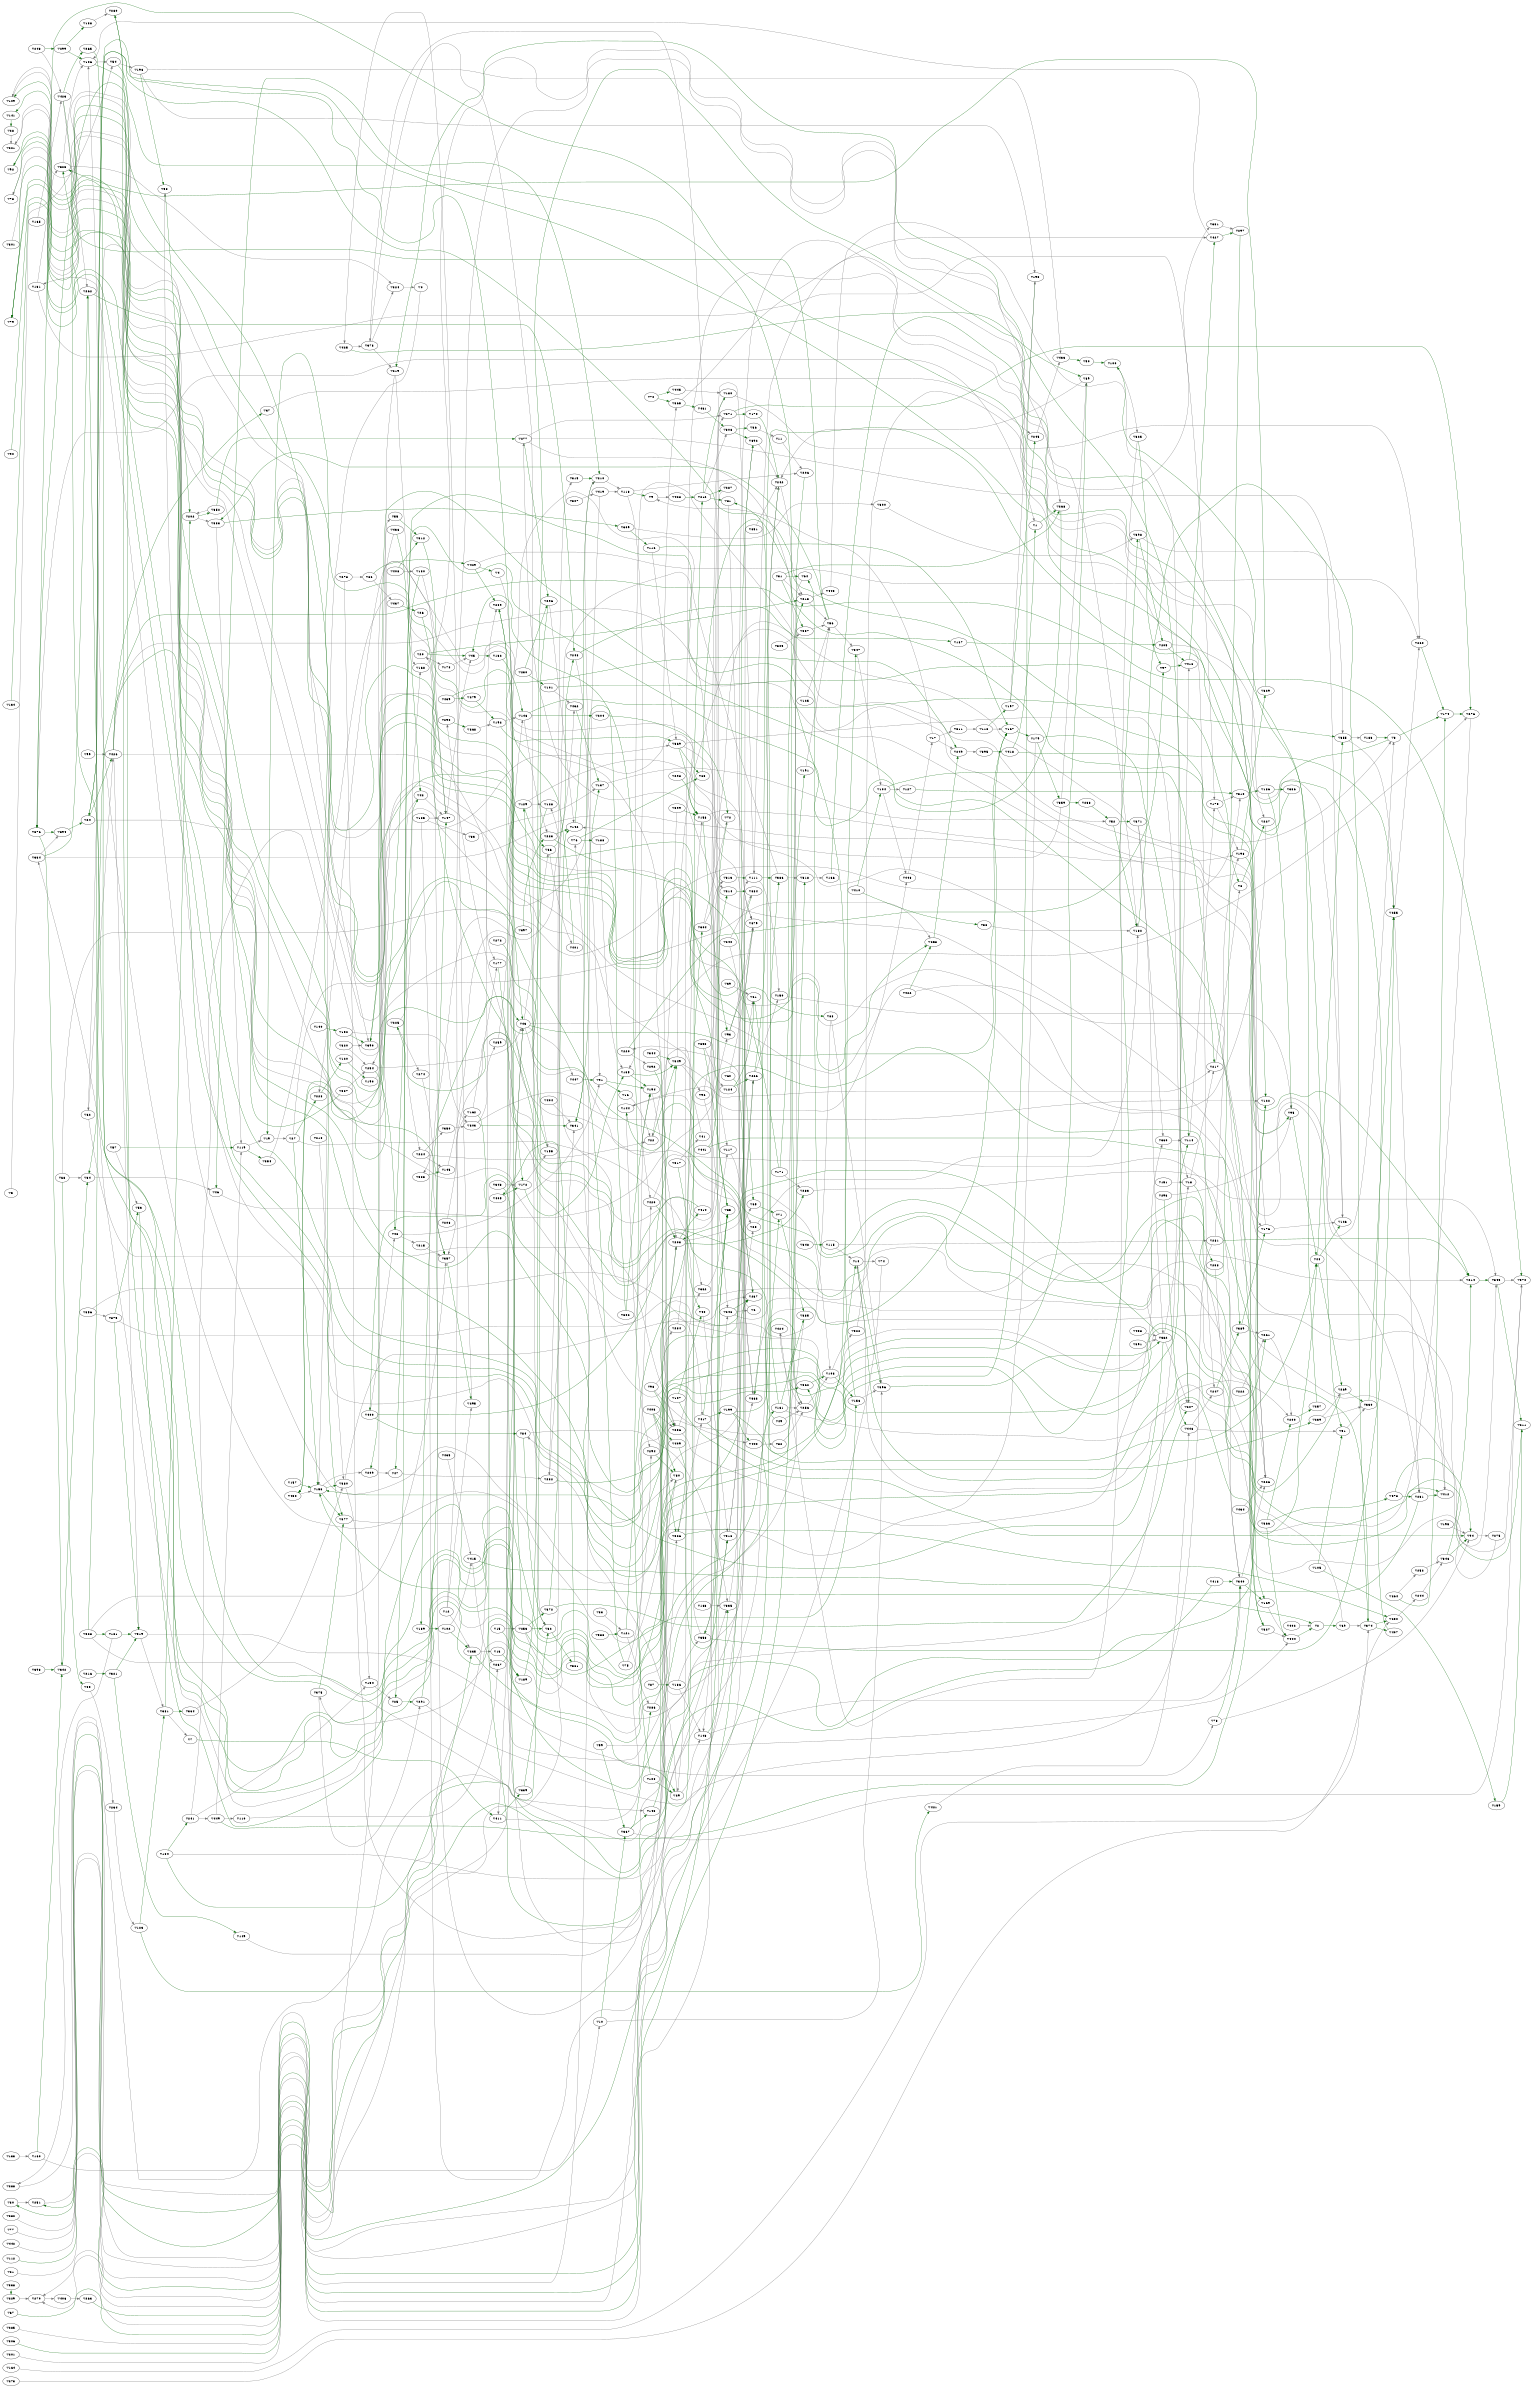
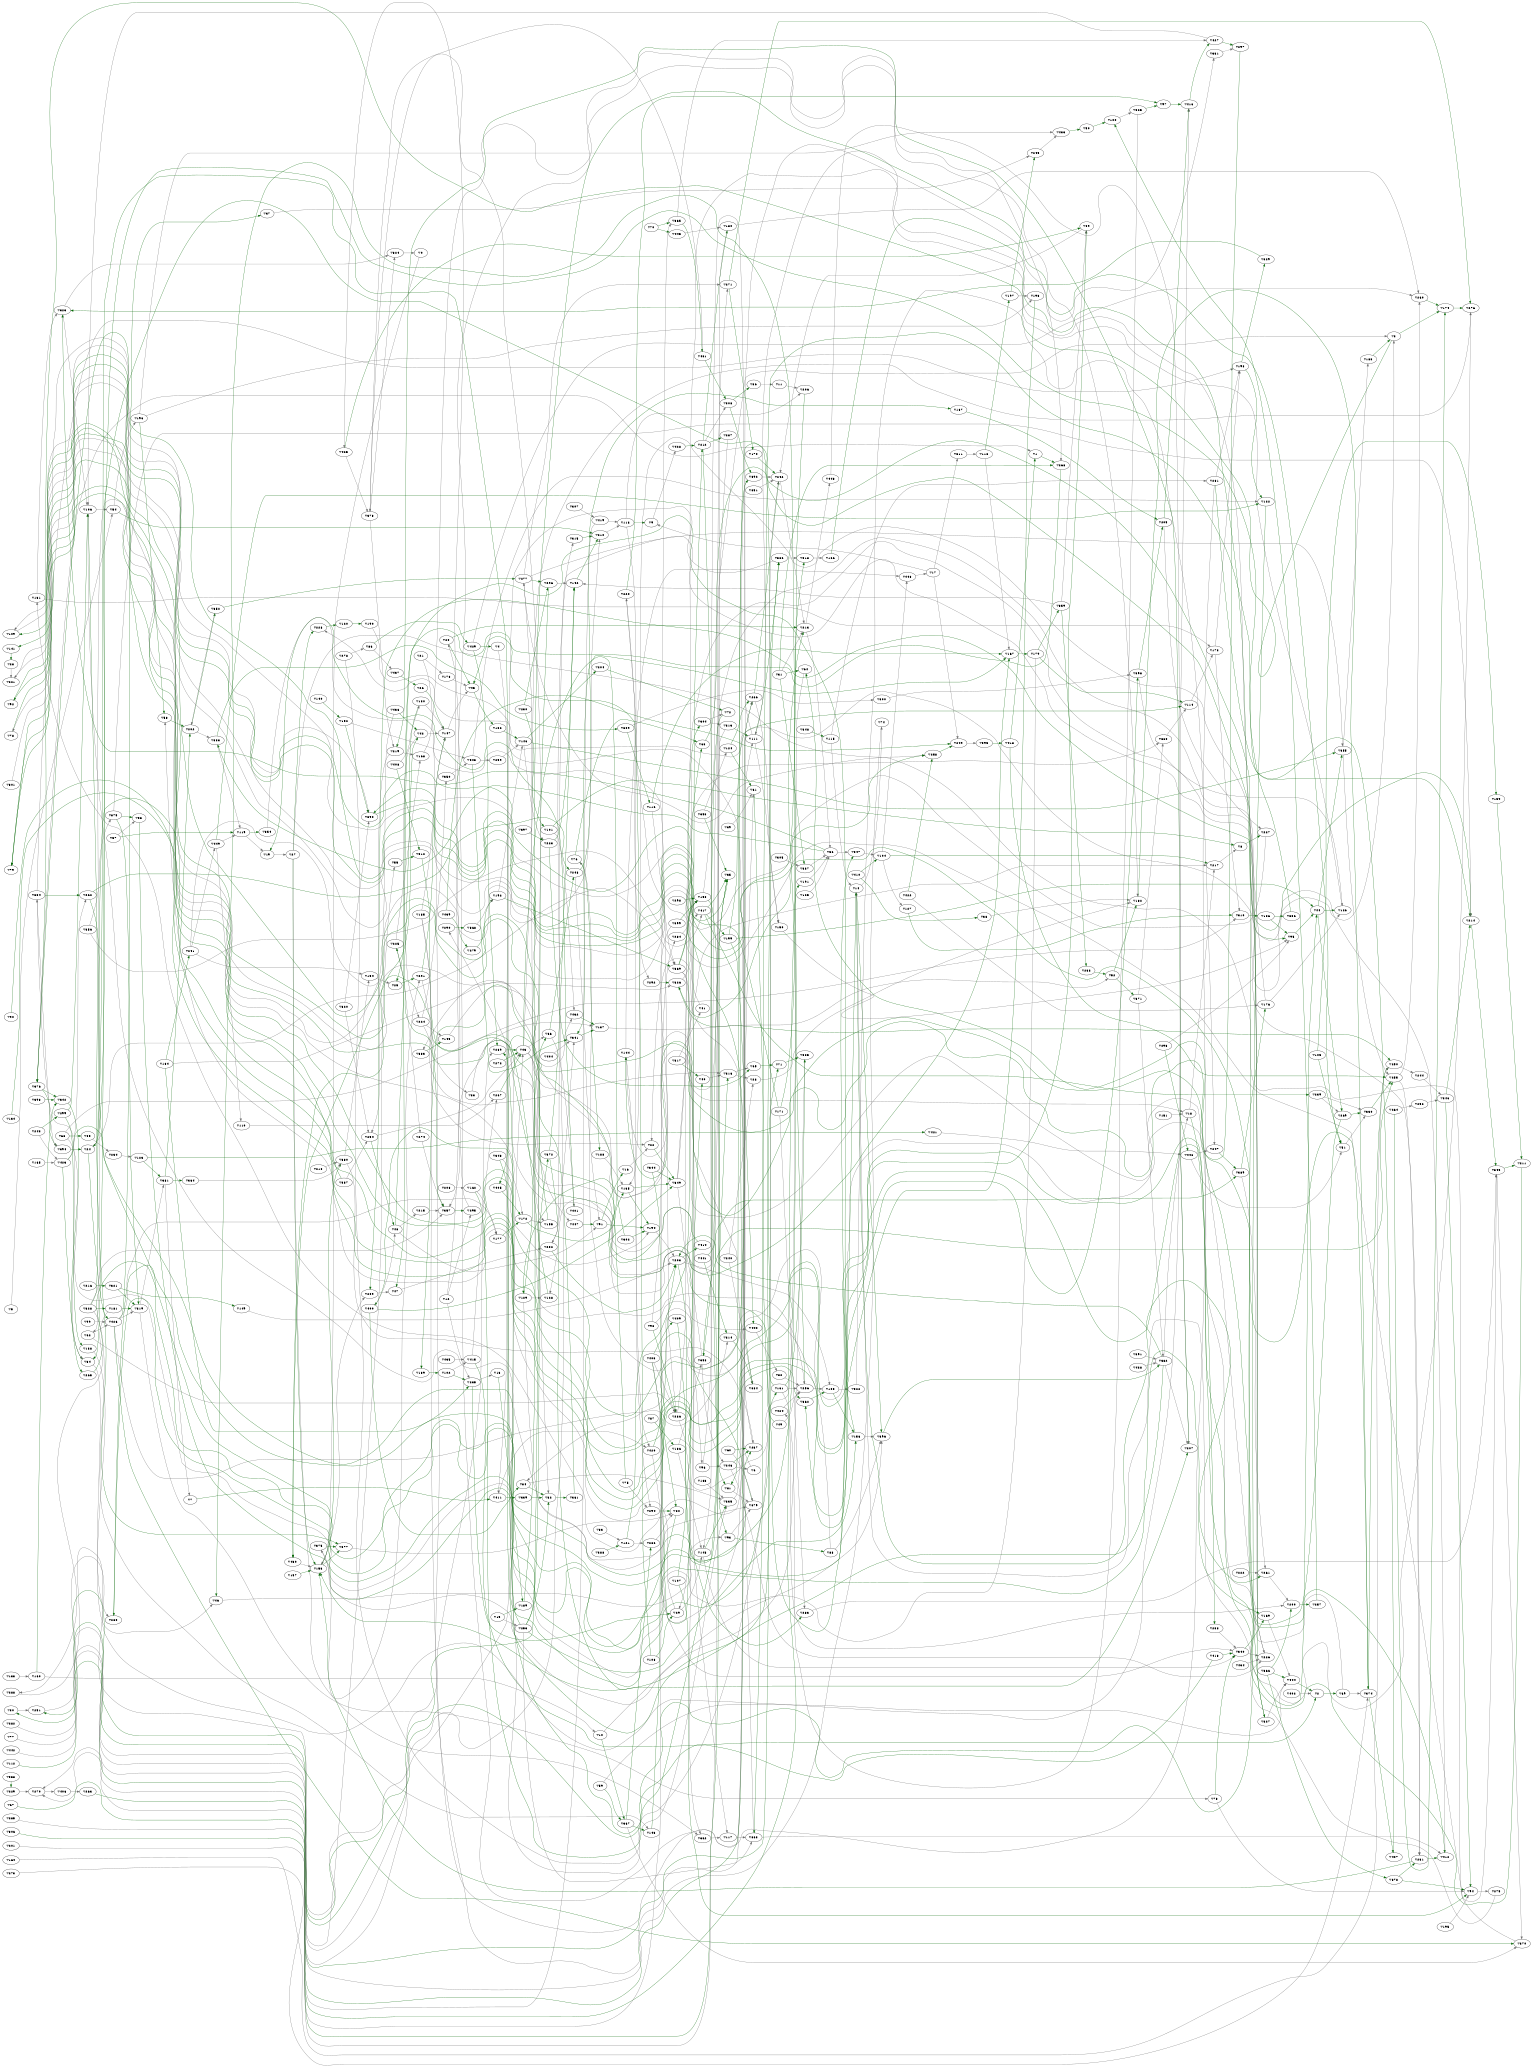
(432, 660) -> (433, 665)
